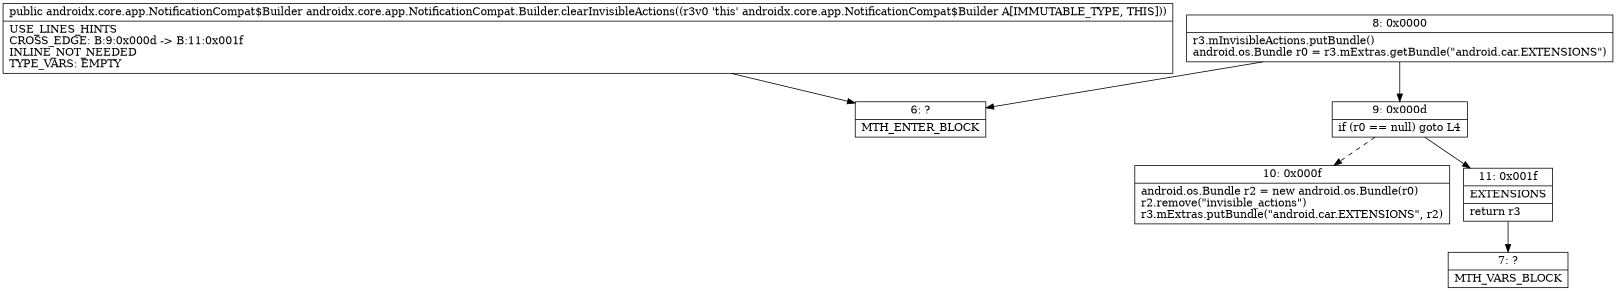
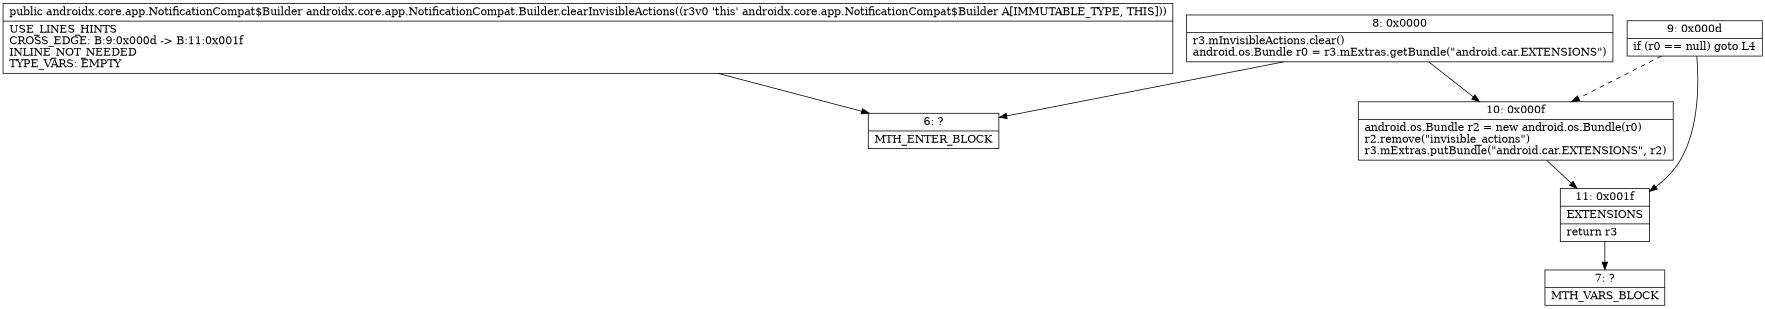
(1284, 41) -> (1269, 41)
(1400, 78) -> (1451, 79)
none -> (1559, 172)
